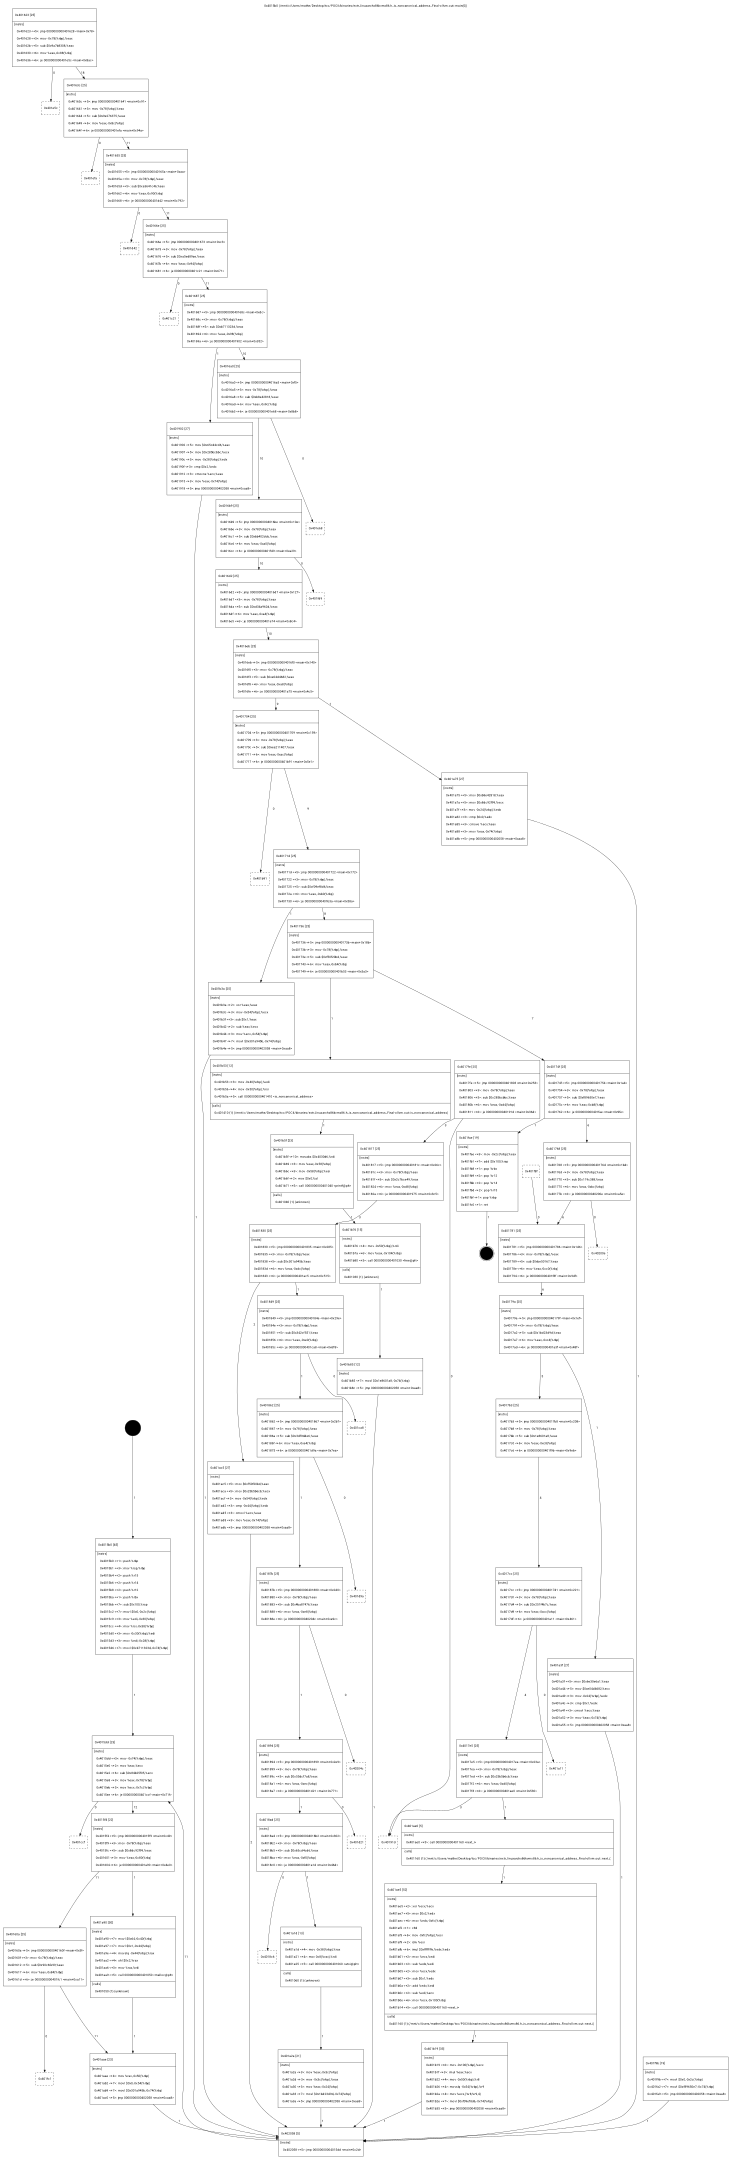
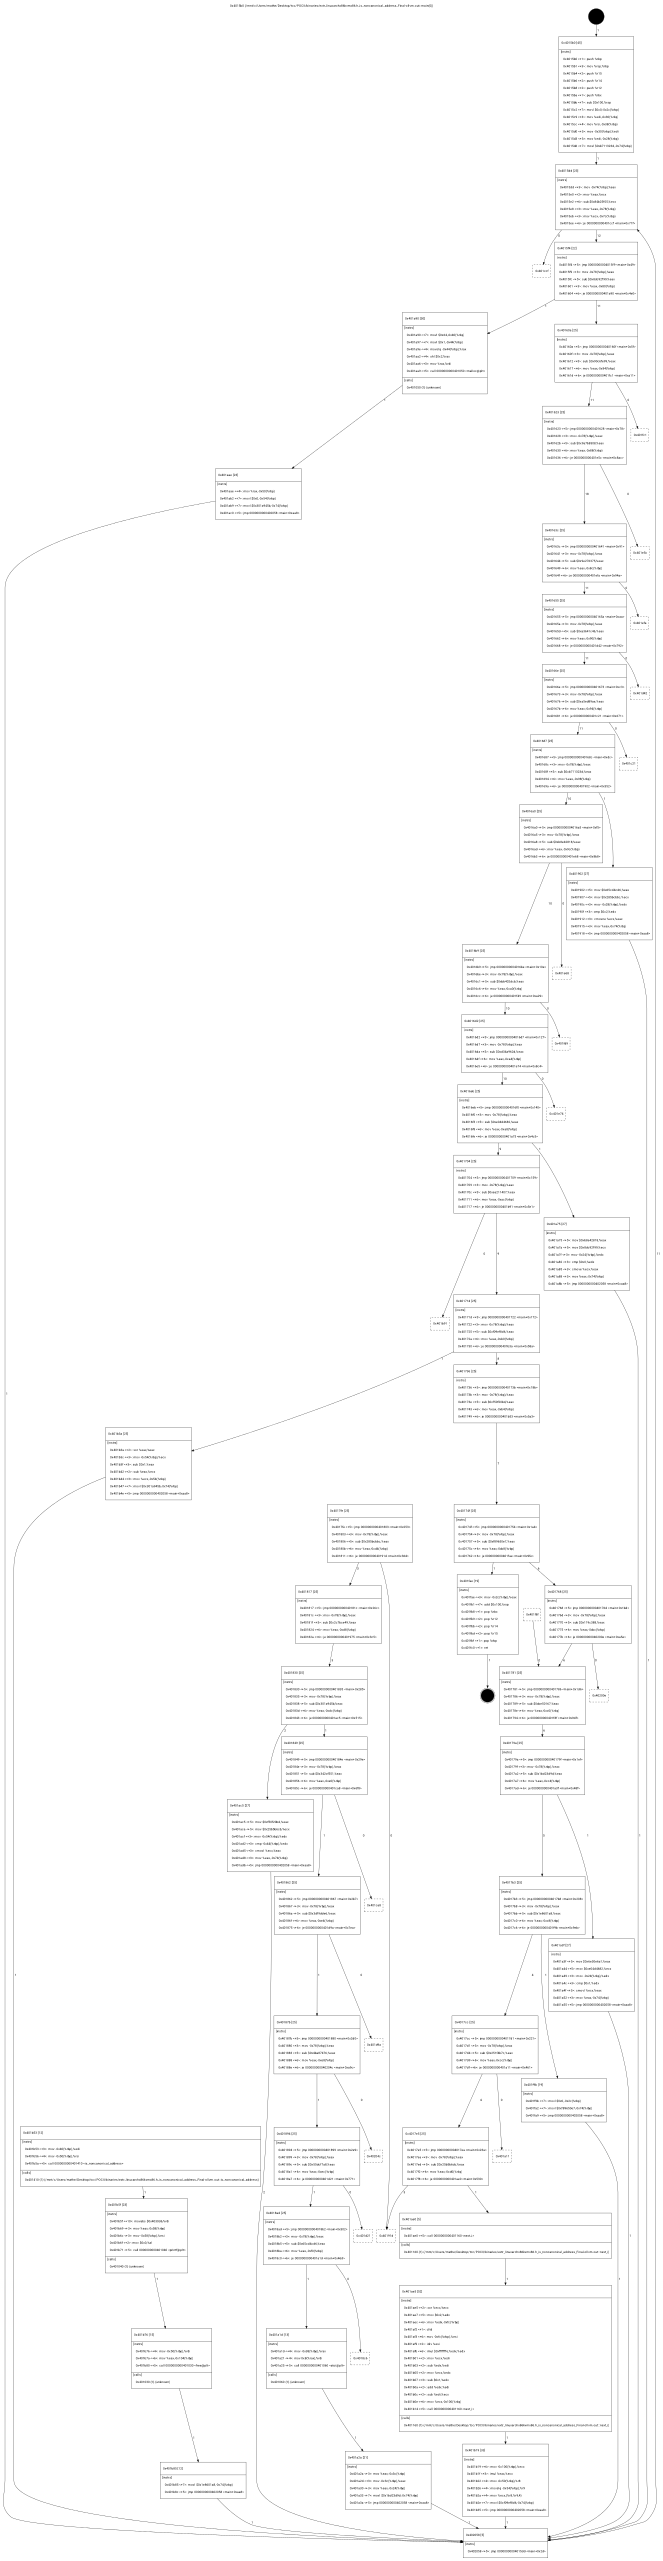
(330, 1018) -> none
none -> (556, 1114)
none -> (544, 2006)
(81, 2020) -> (591, 393)
